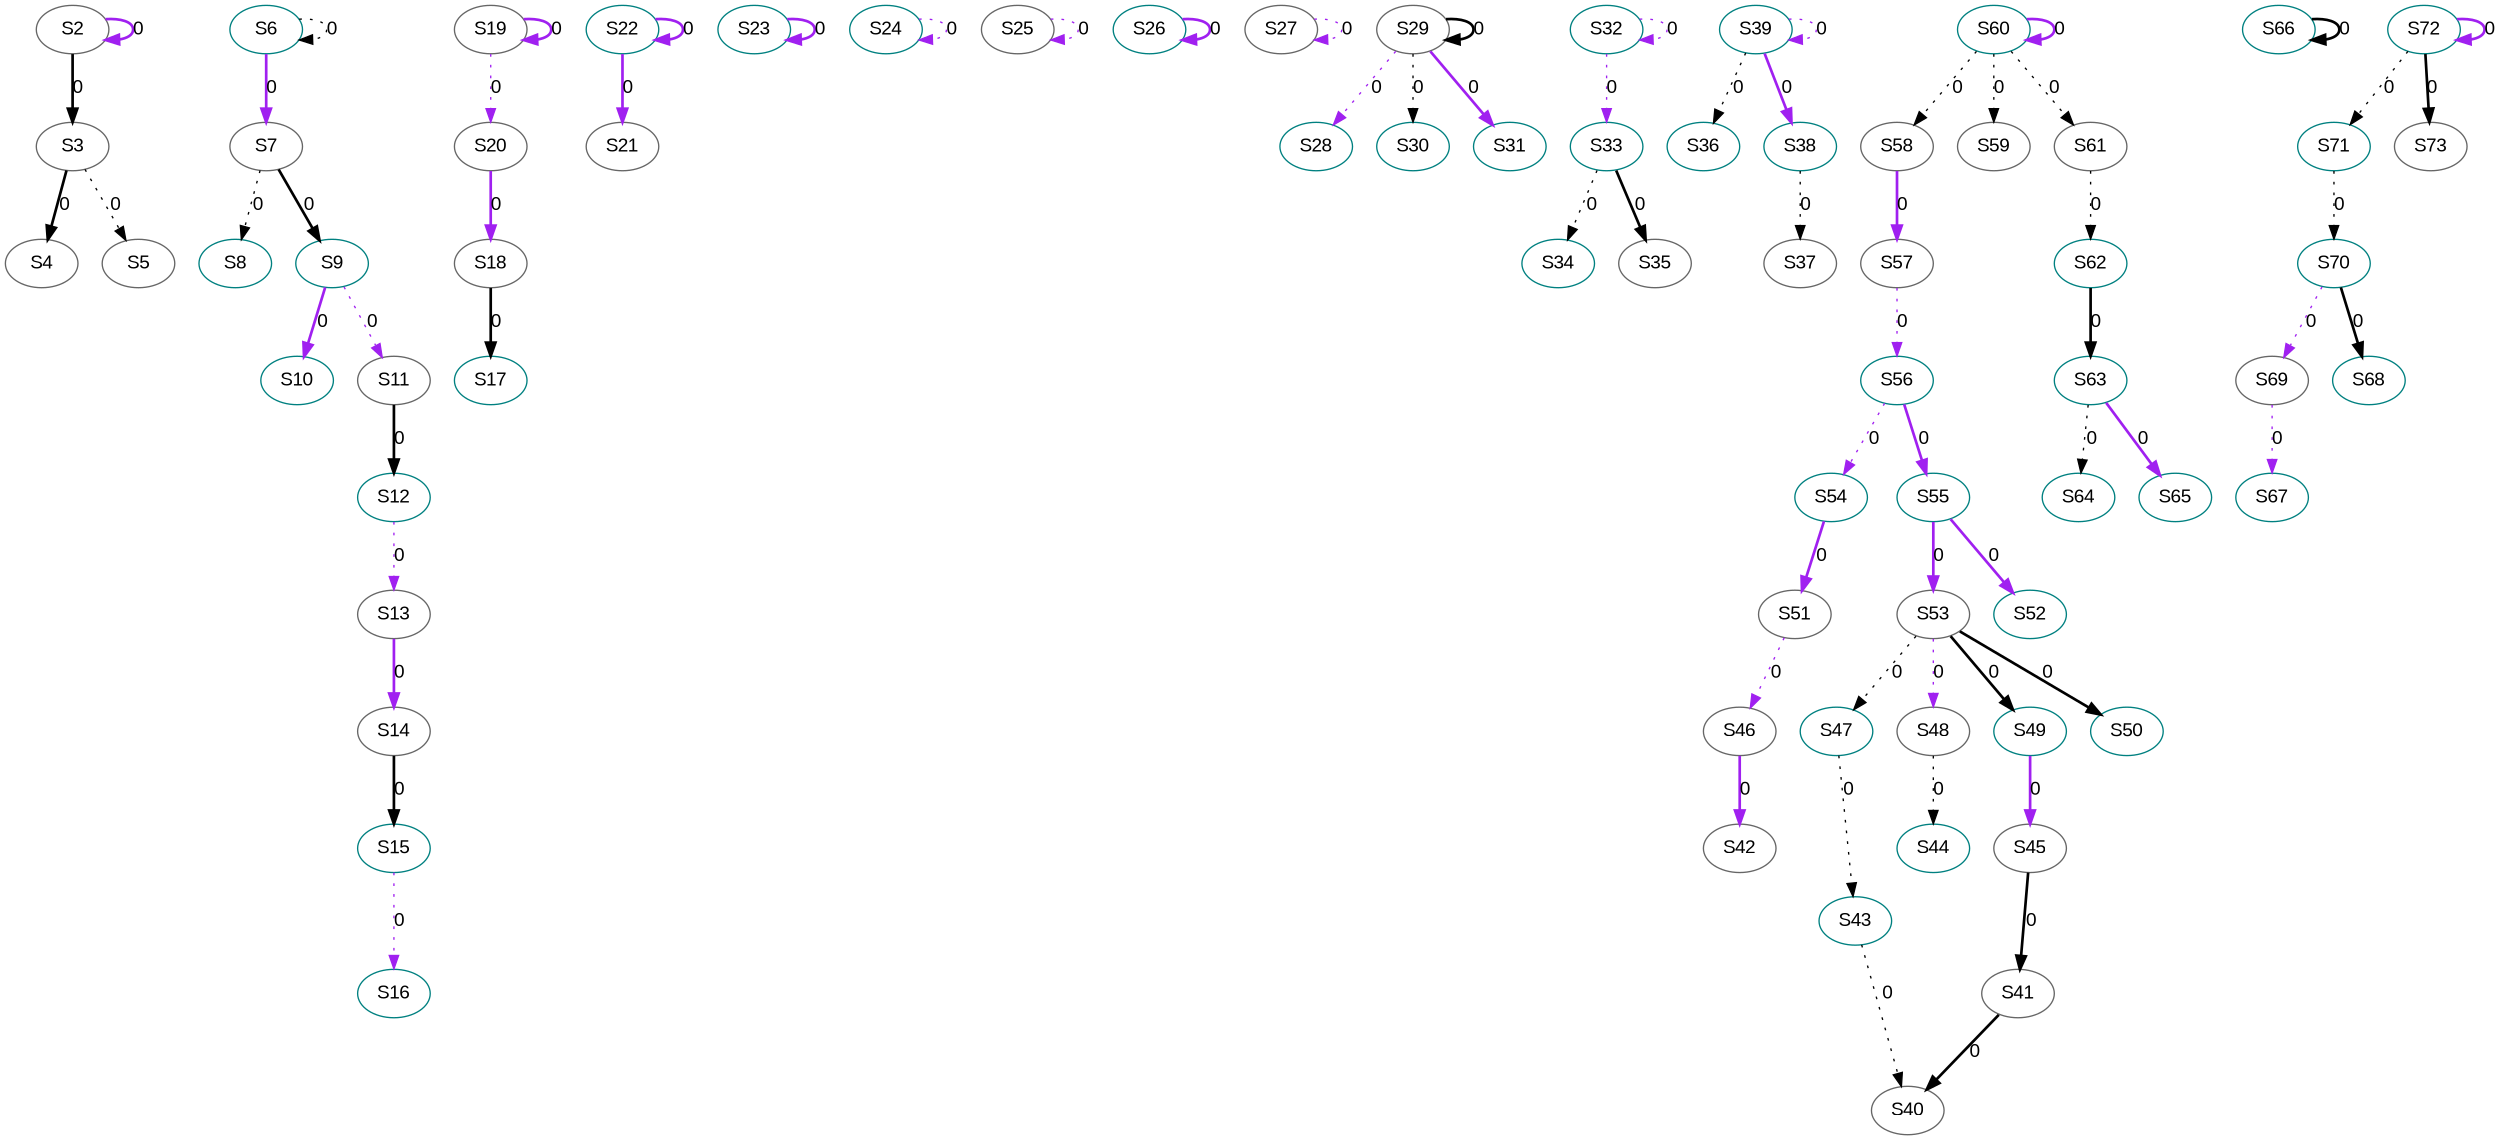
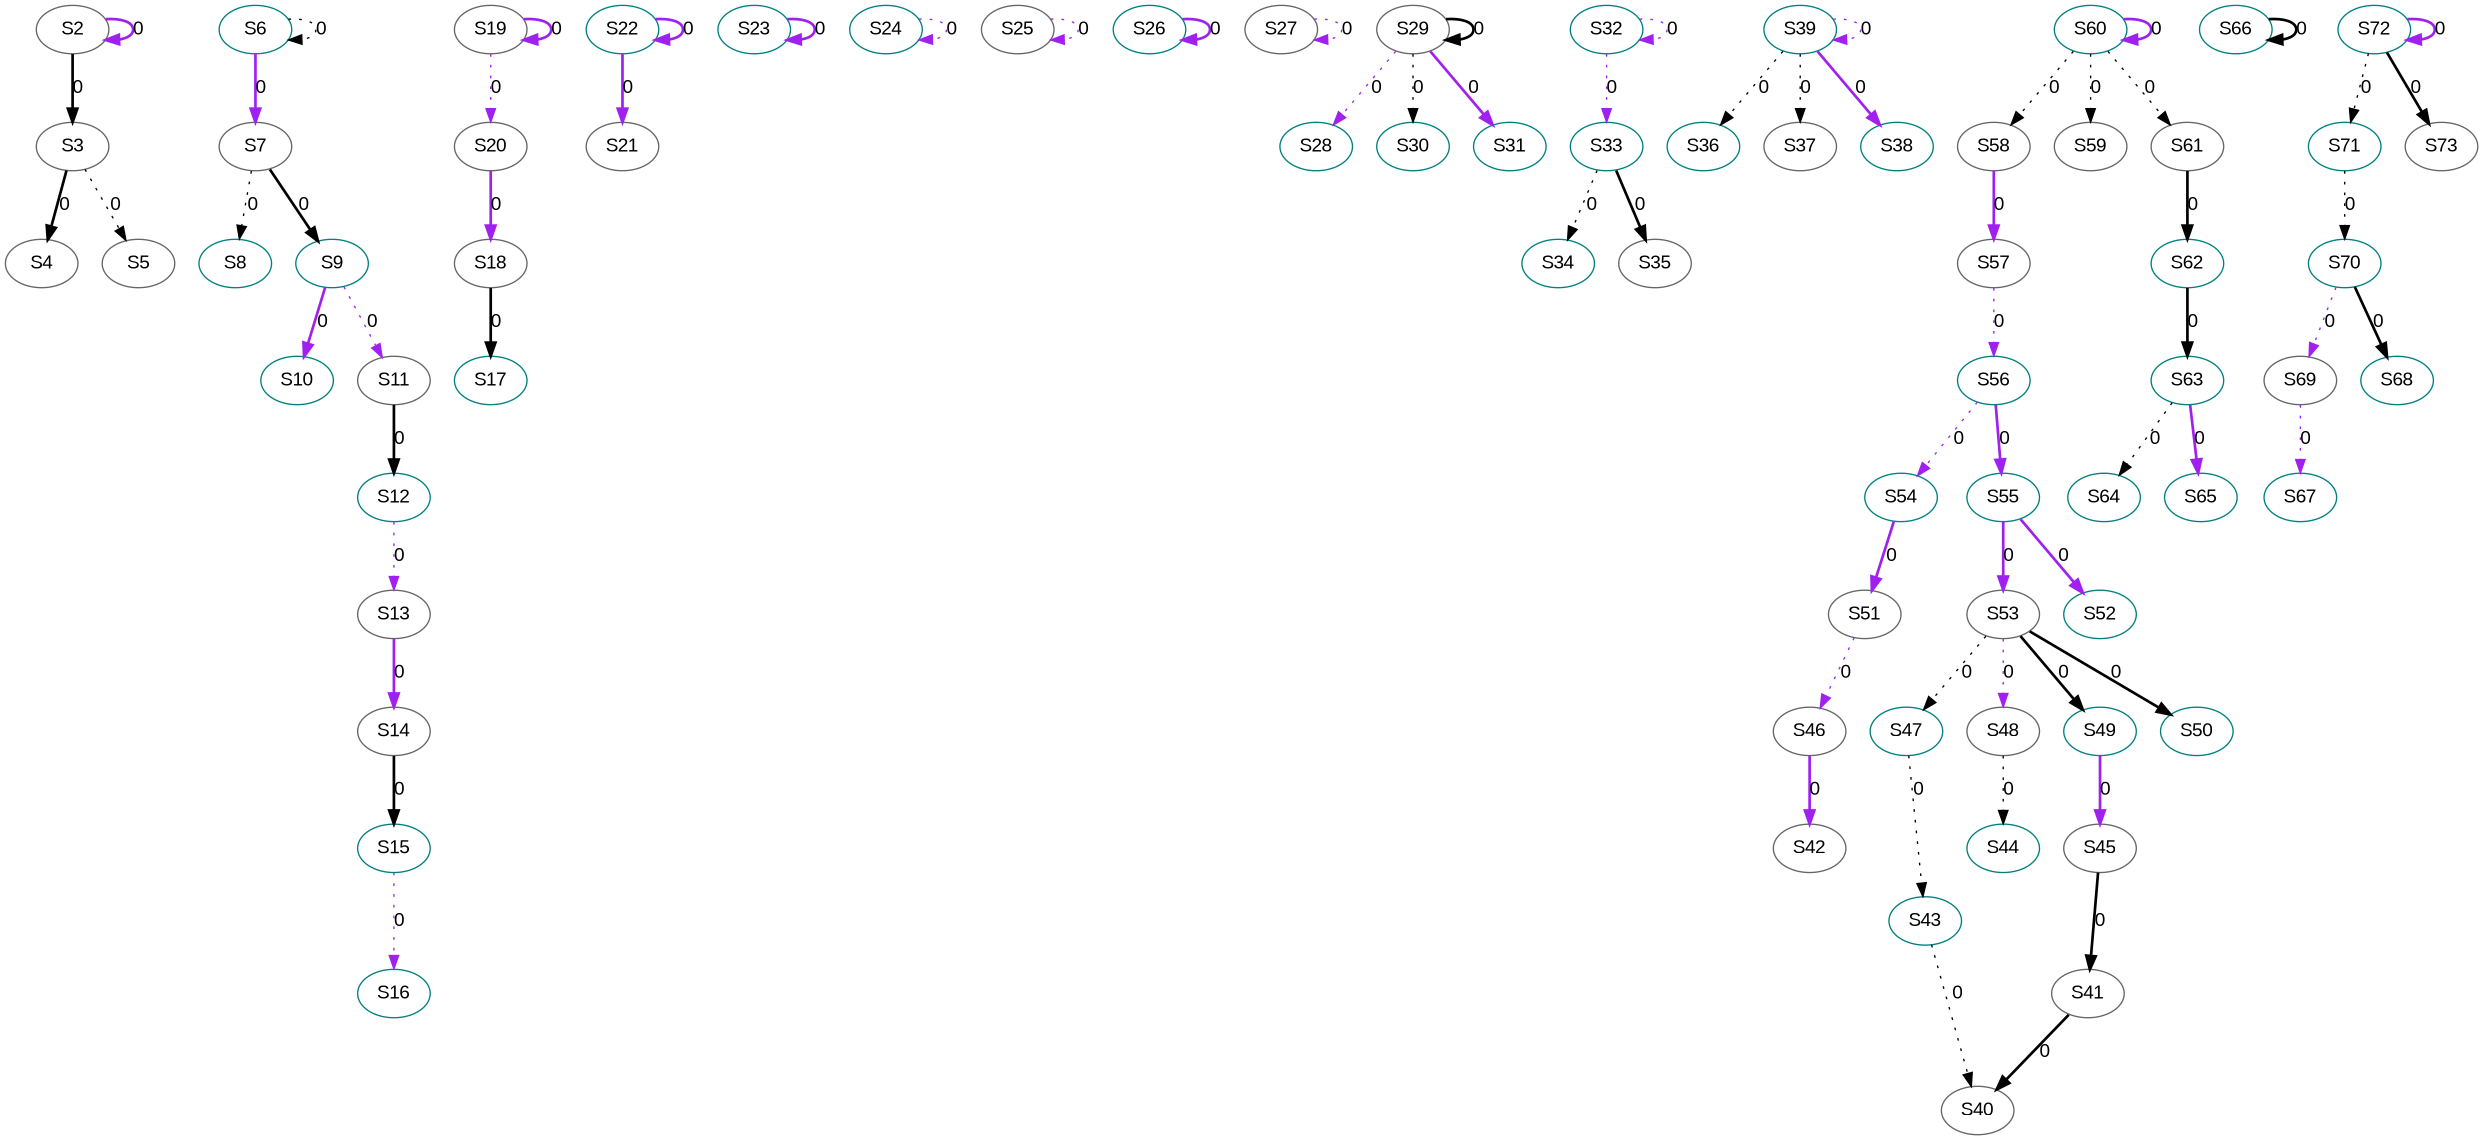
(1800, 198) -> (1800, 81)
(2091, 198) -> (2187, 198)
